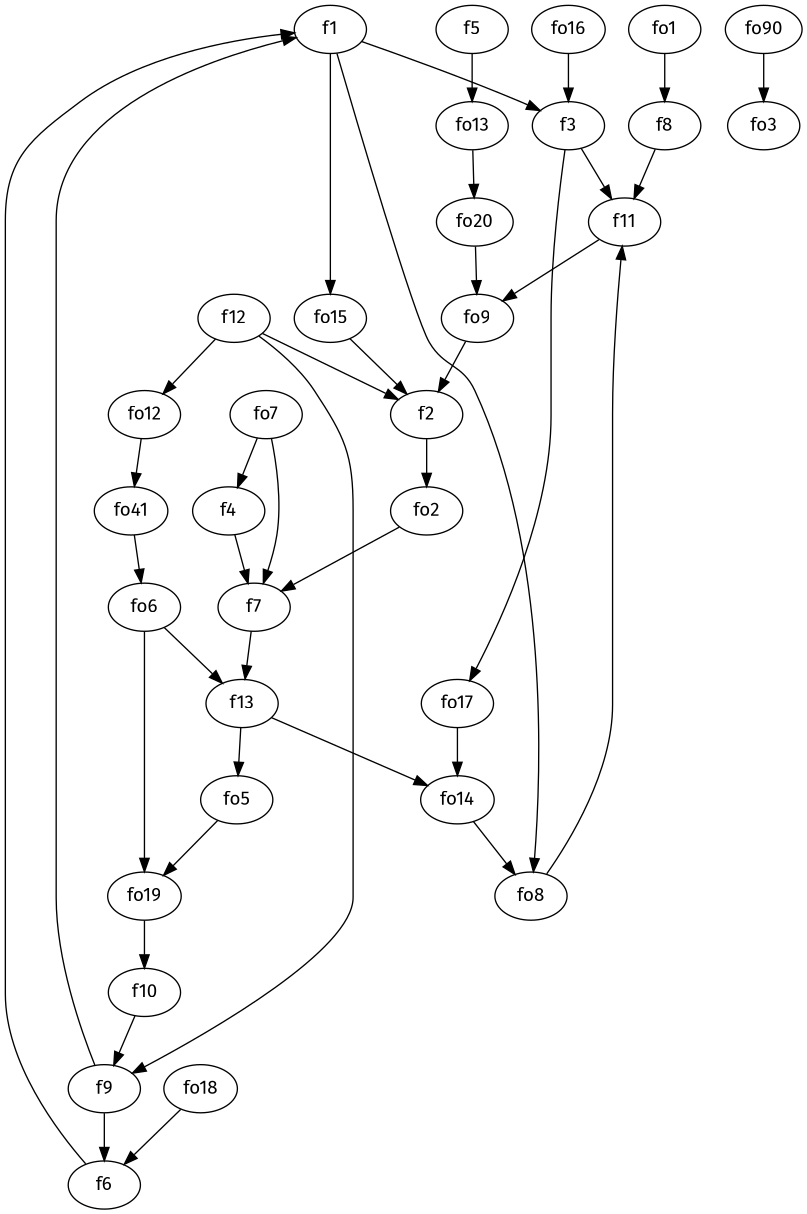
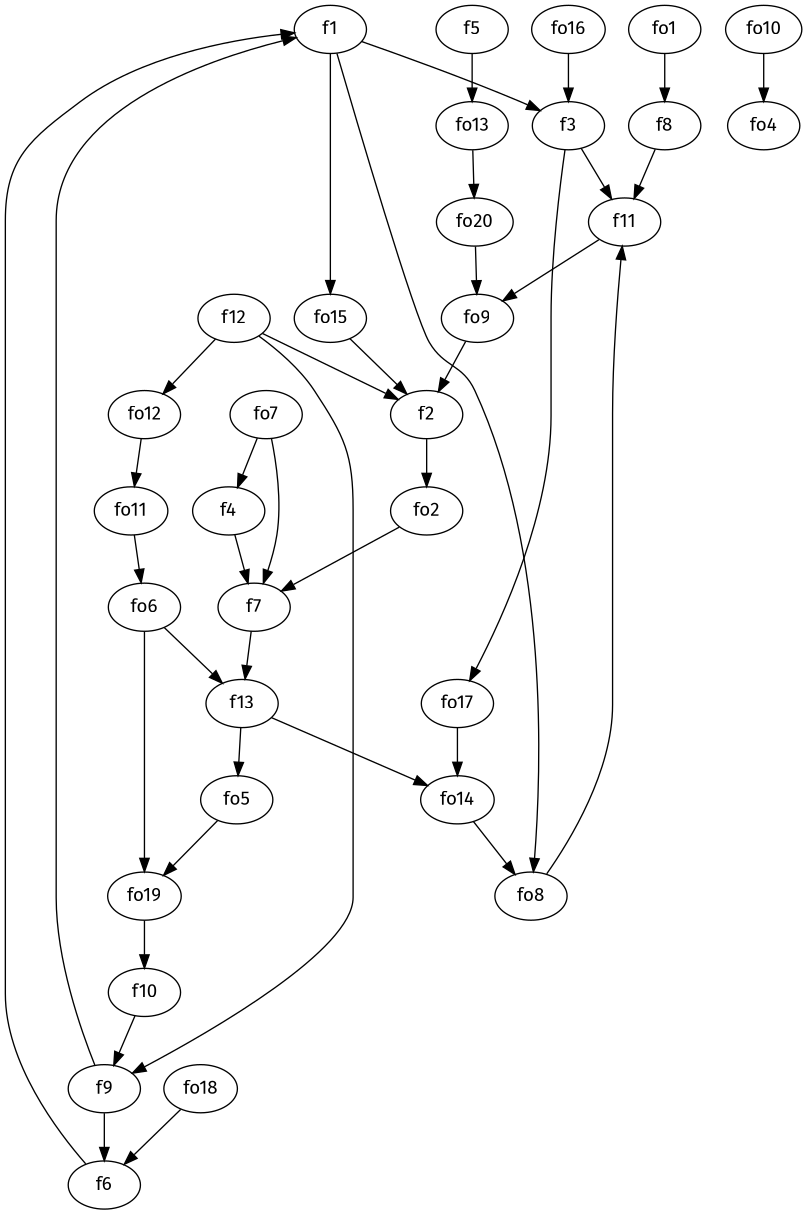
(764, 29) -> (764, 29)
(764, 126) -> (764, 126)
(131, 511) -> (131, 511)
